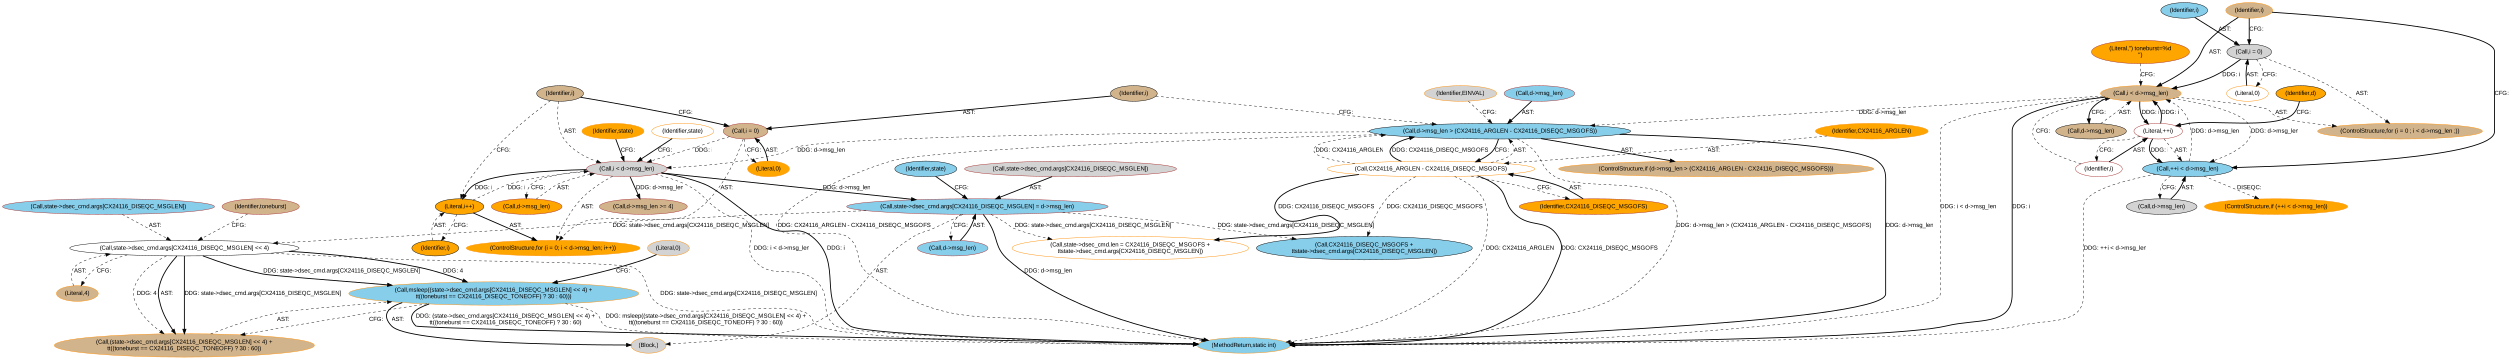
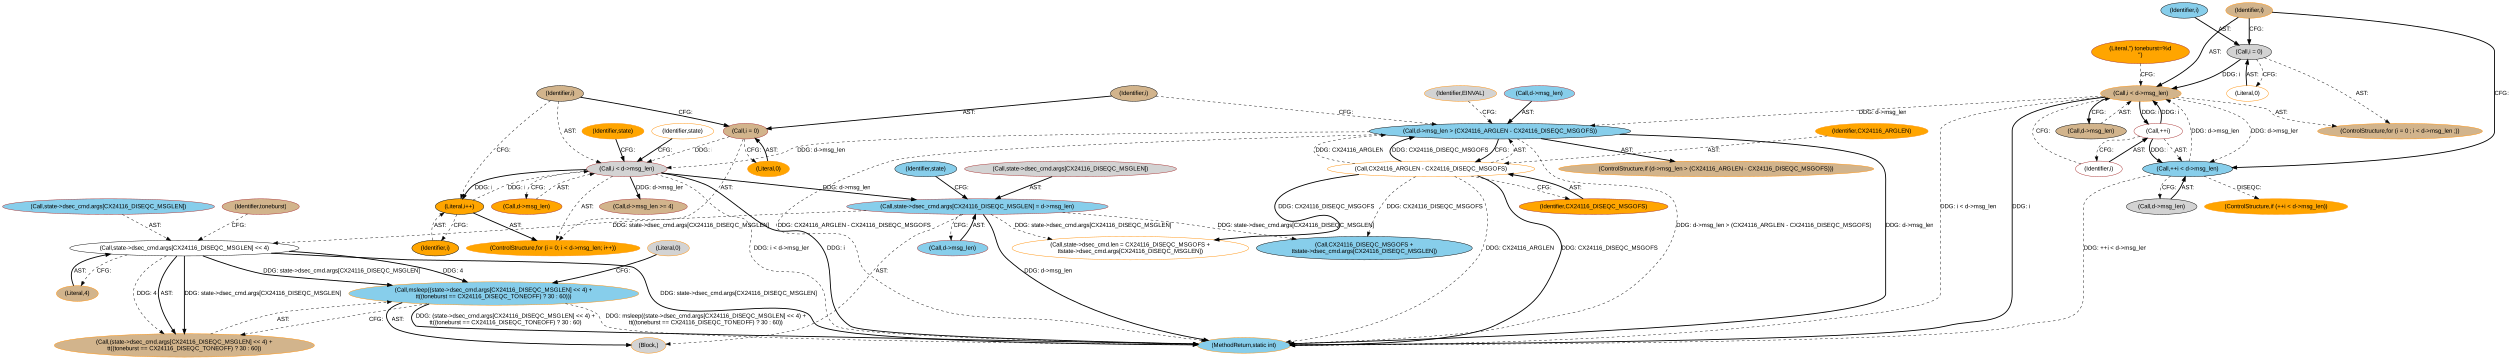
(2301, 93) -> none
(2158, 131) -> (2158, 131)
(80, 263) -> (80, 263)
(725, 310) -> (725, 310)
